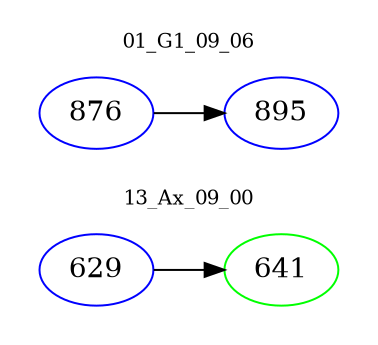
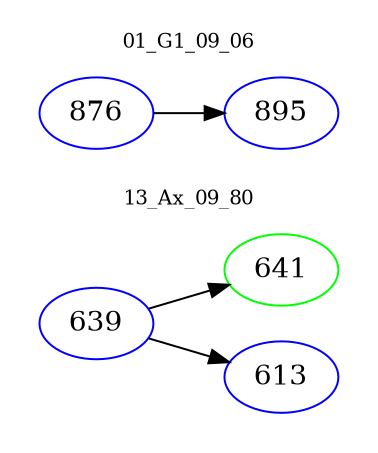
(189, 199) -> (189, 199)
(96, 270) -> (96, 324)
none -> (281, 377)
